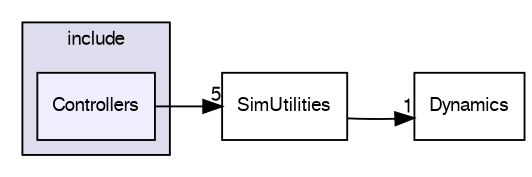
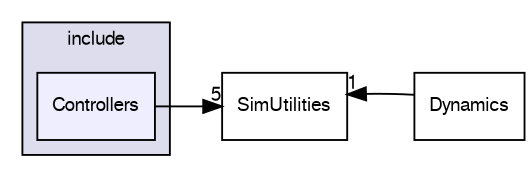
(371, 119) -> (390, 94)
